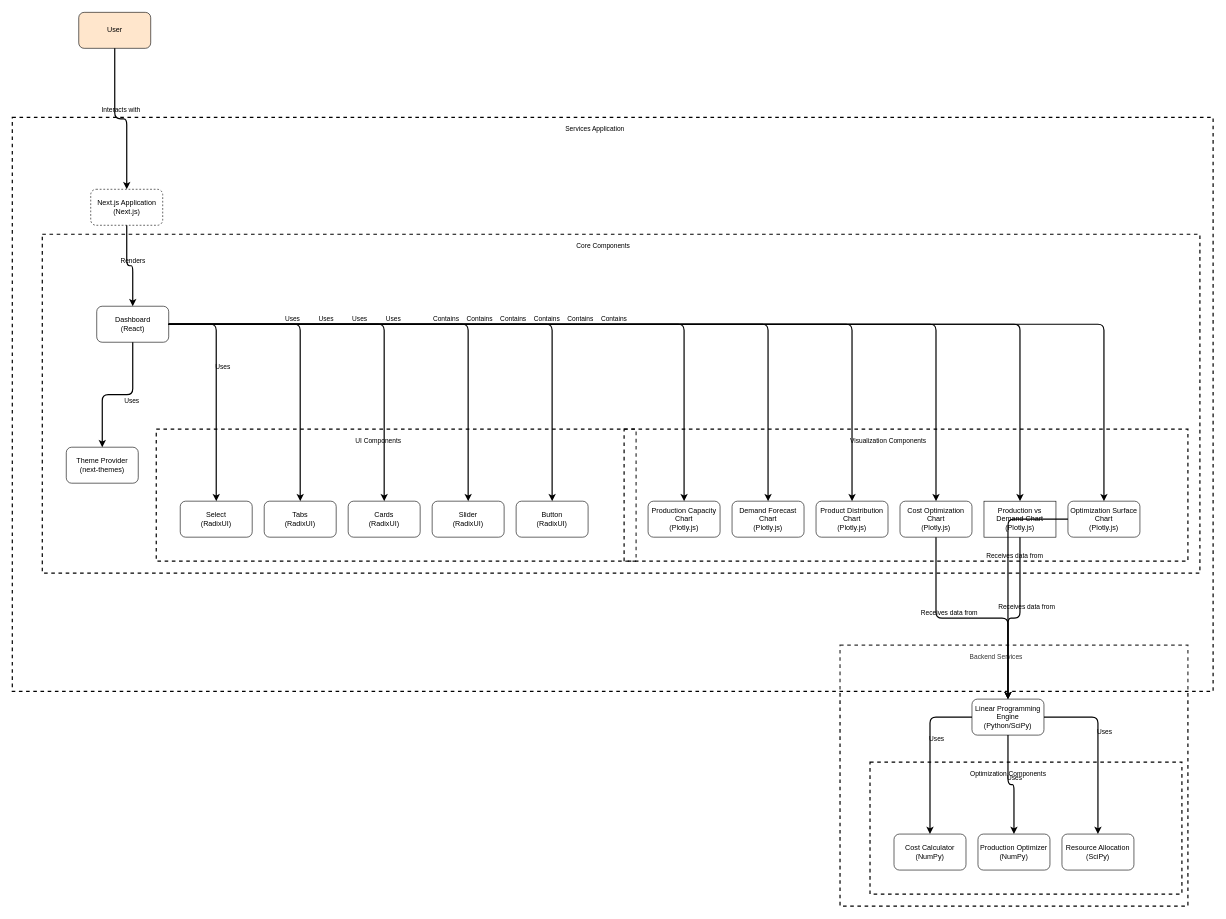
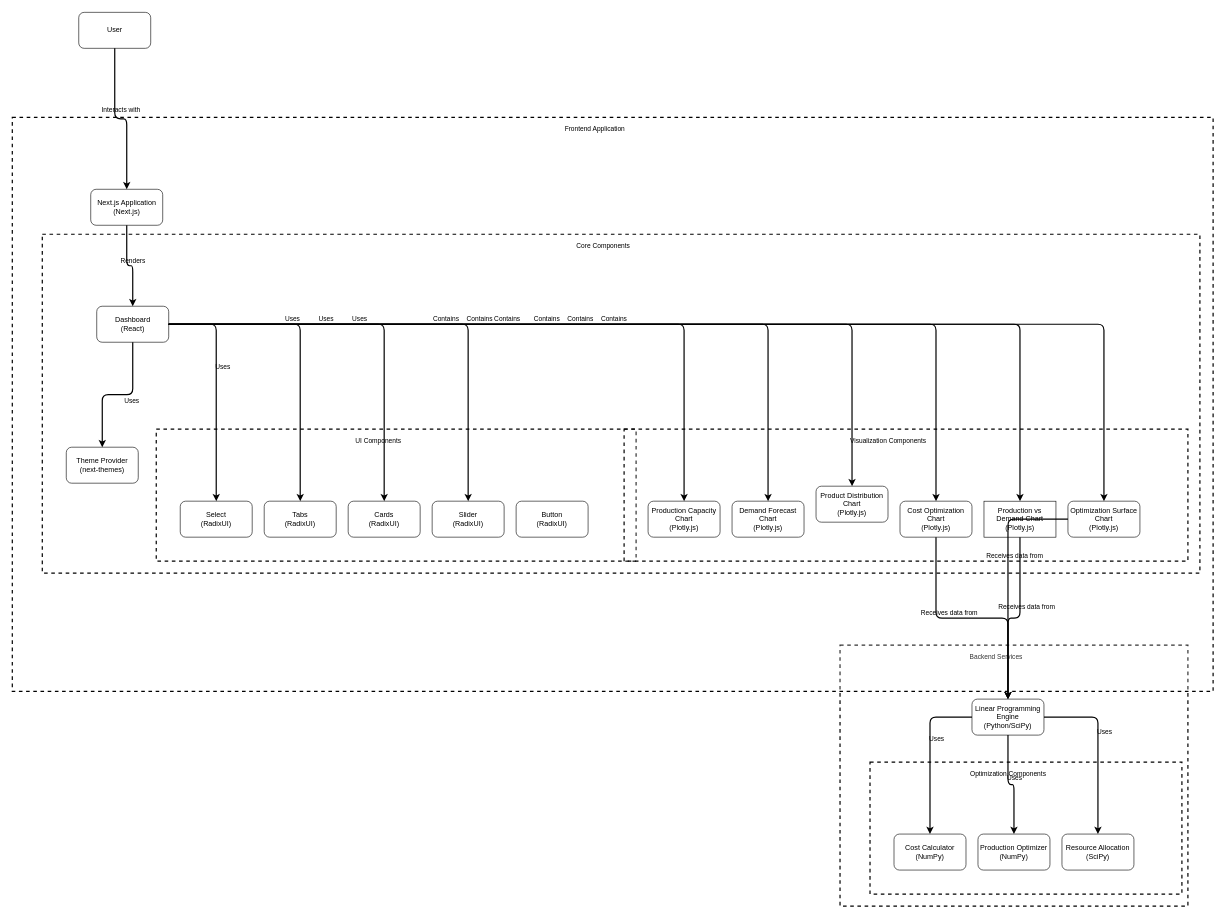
(115, 30) -> (115, 30)
(595, 129) -> (595, 129)
(127, 207) -> (127, 207)
(552, 410) -> none
(852, 519) -> (852, 504)
